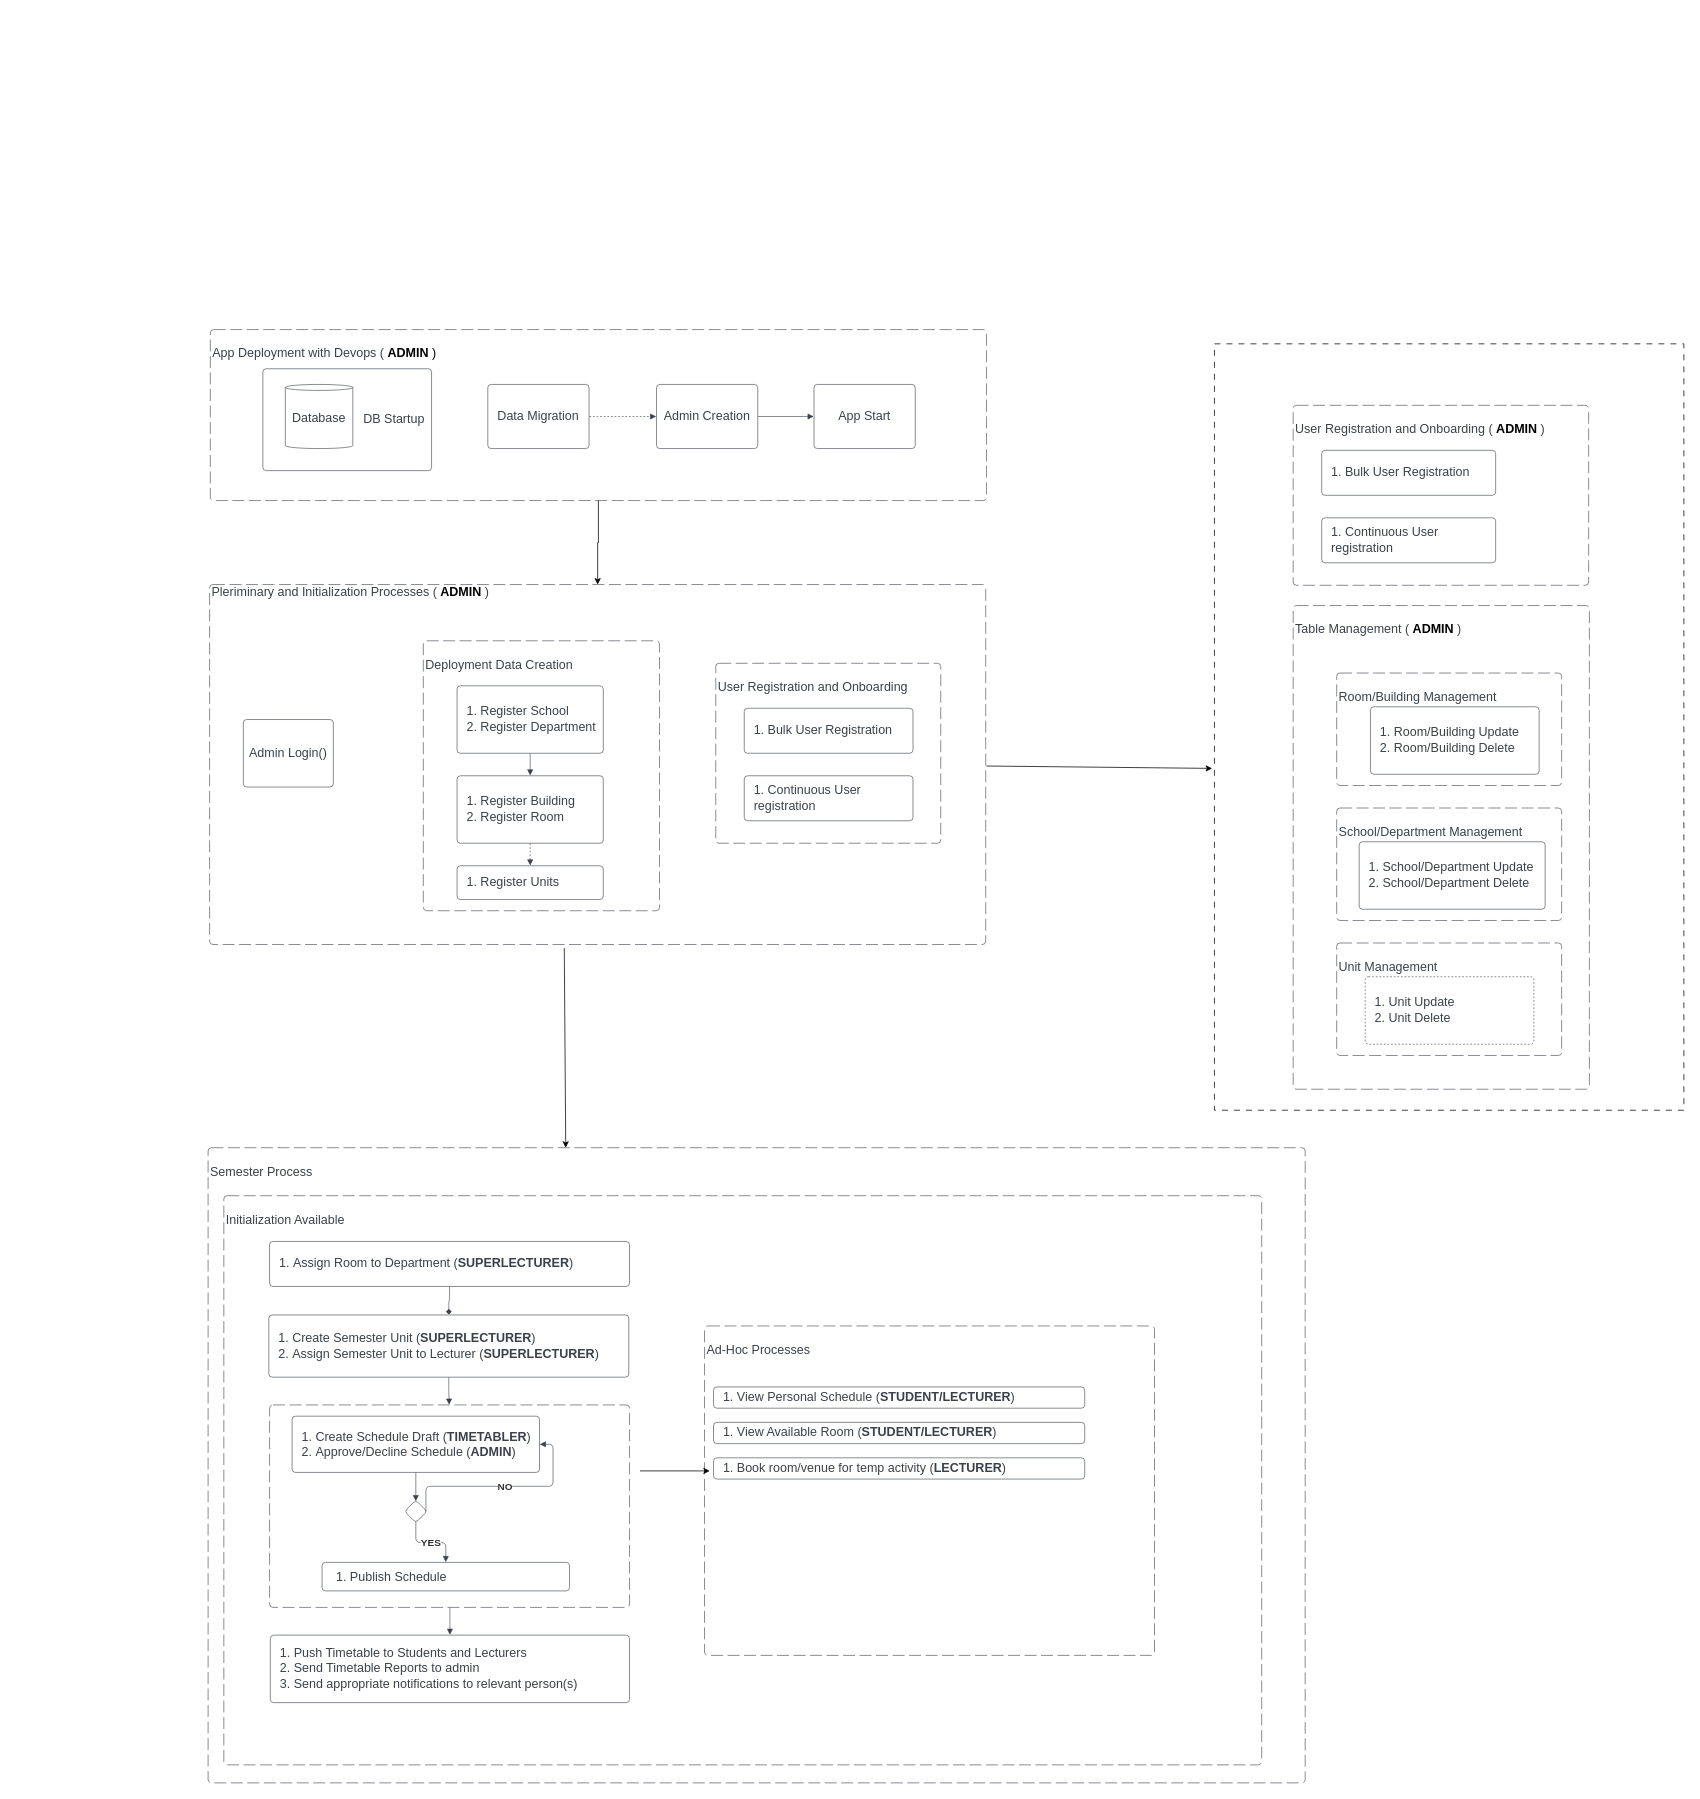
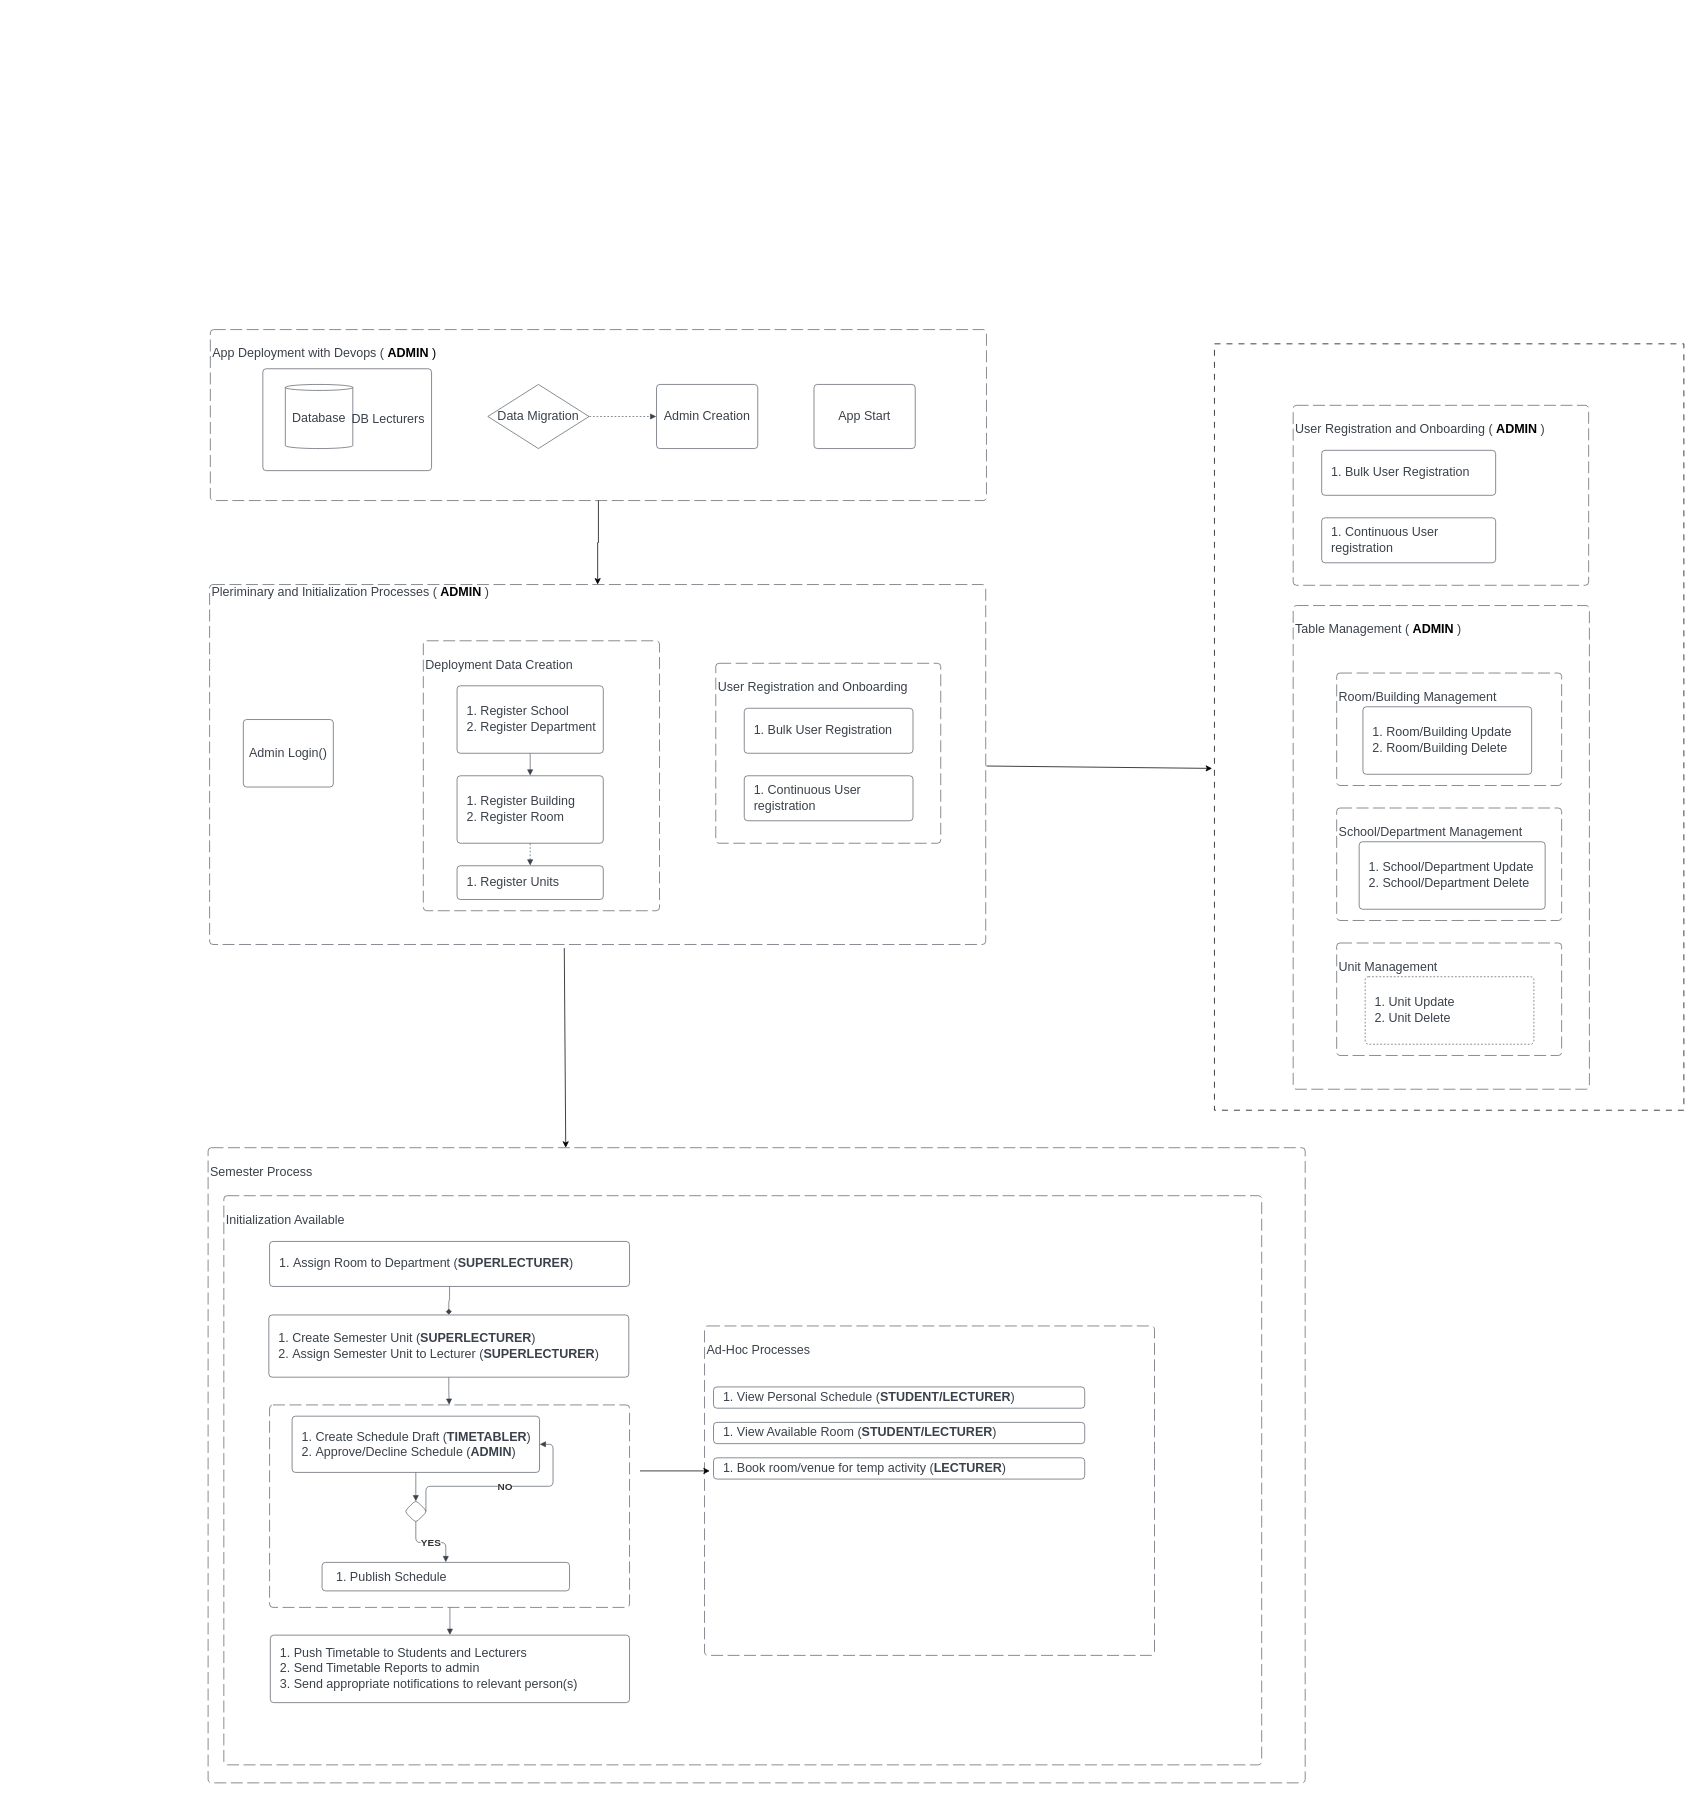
(539, 417) -> (539, 417)
(783, 417) -> none
(391, 420) -> (384, 420)
(1455, 741) -> (1448, 741)
